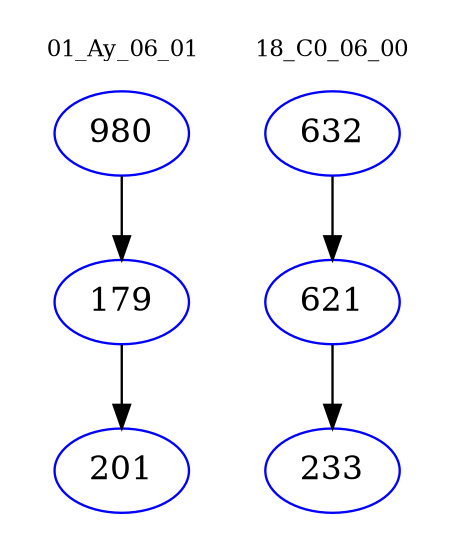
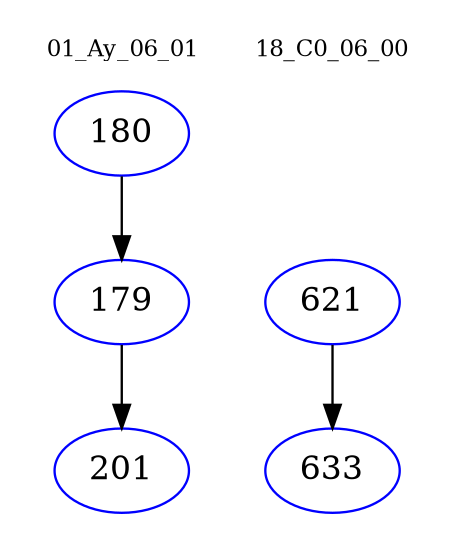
(122, 133) -> (122, 133)
(333, 133) -> none
(333, 471) -> (333, 471)
